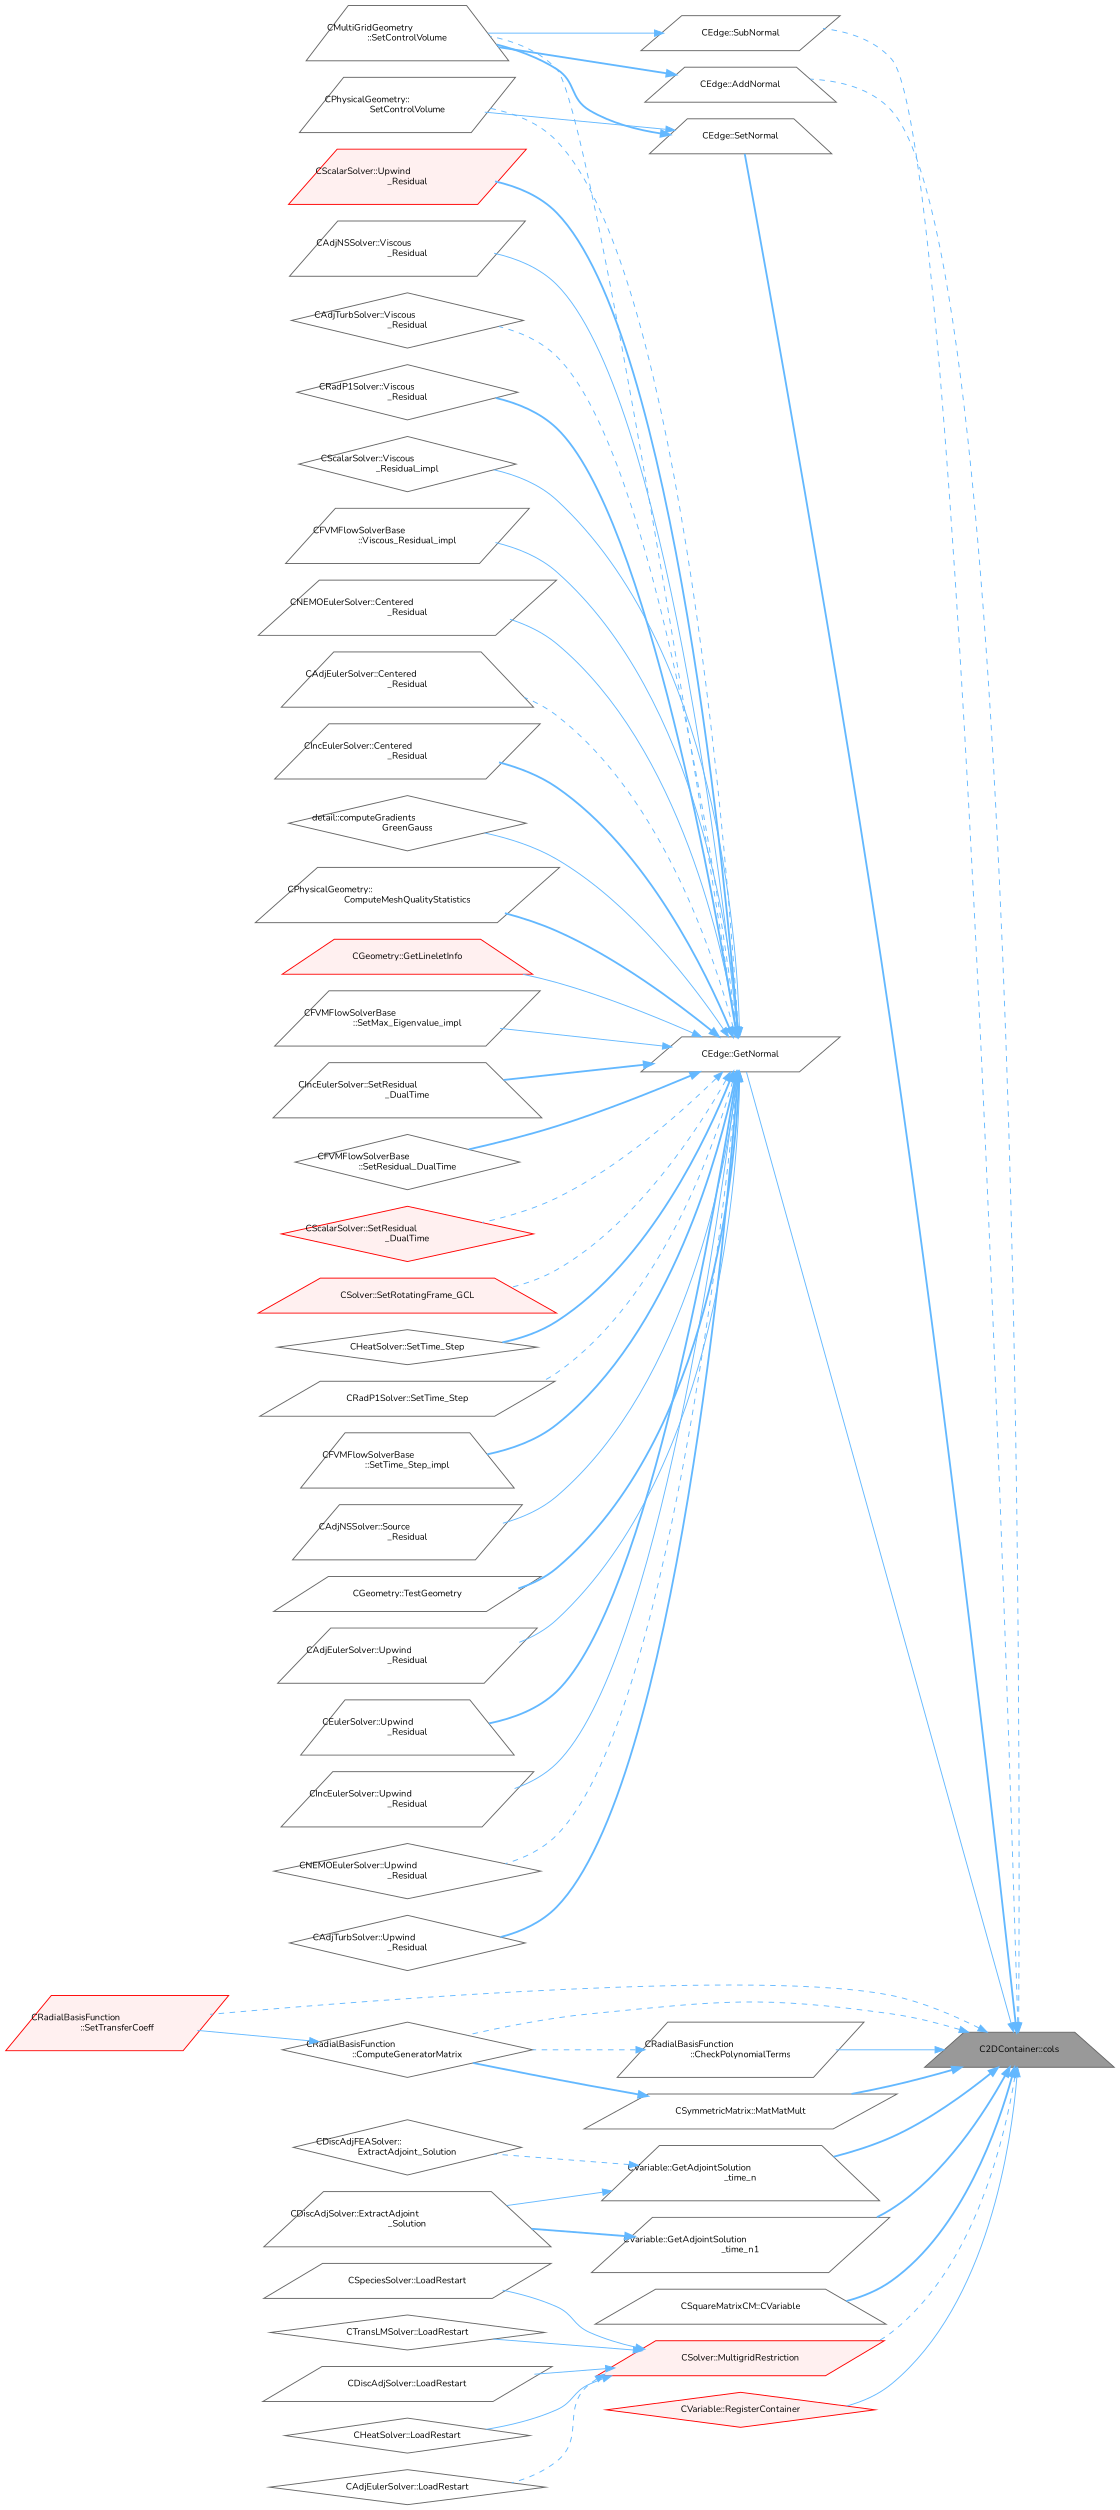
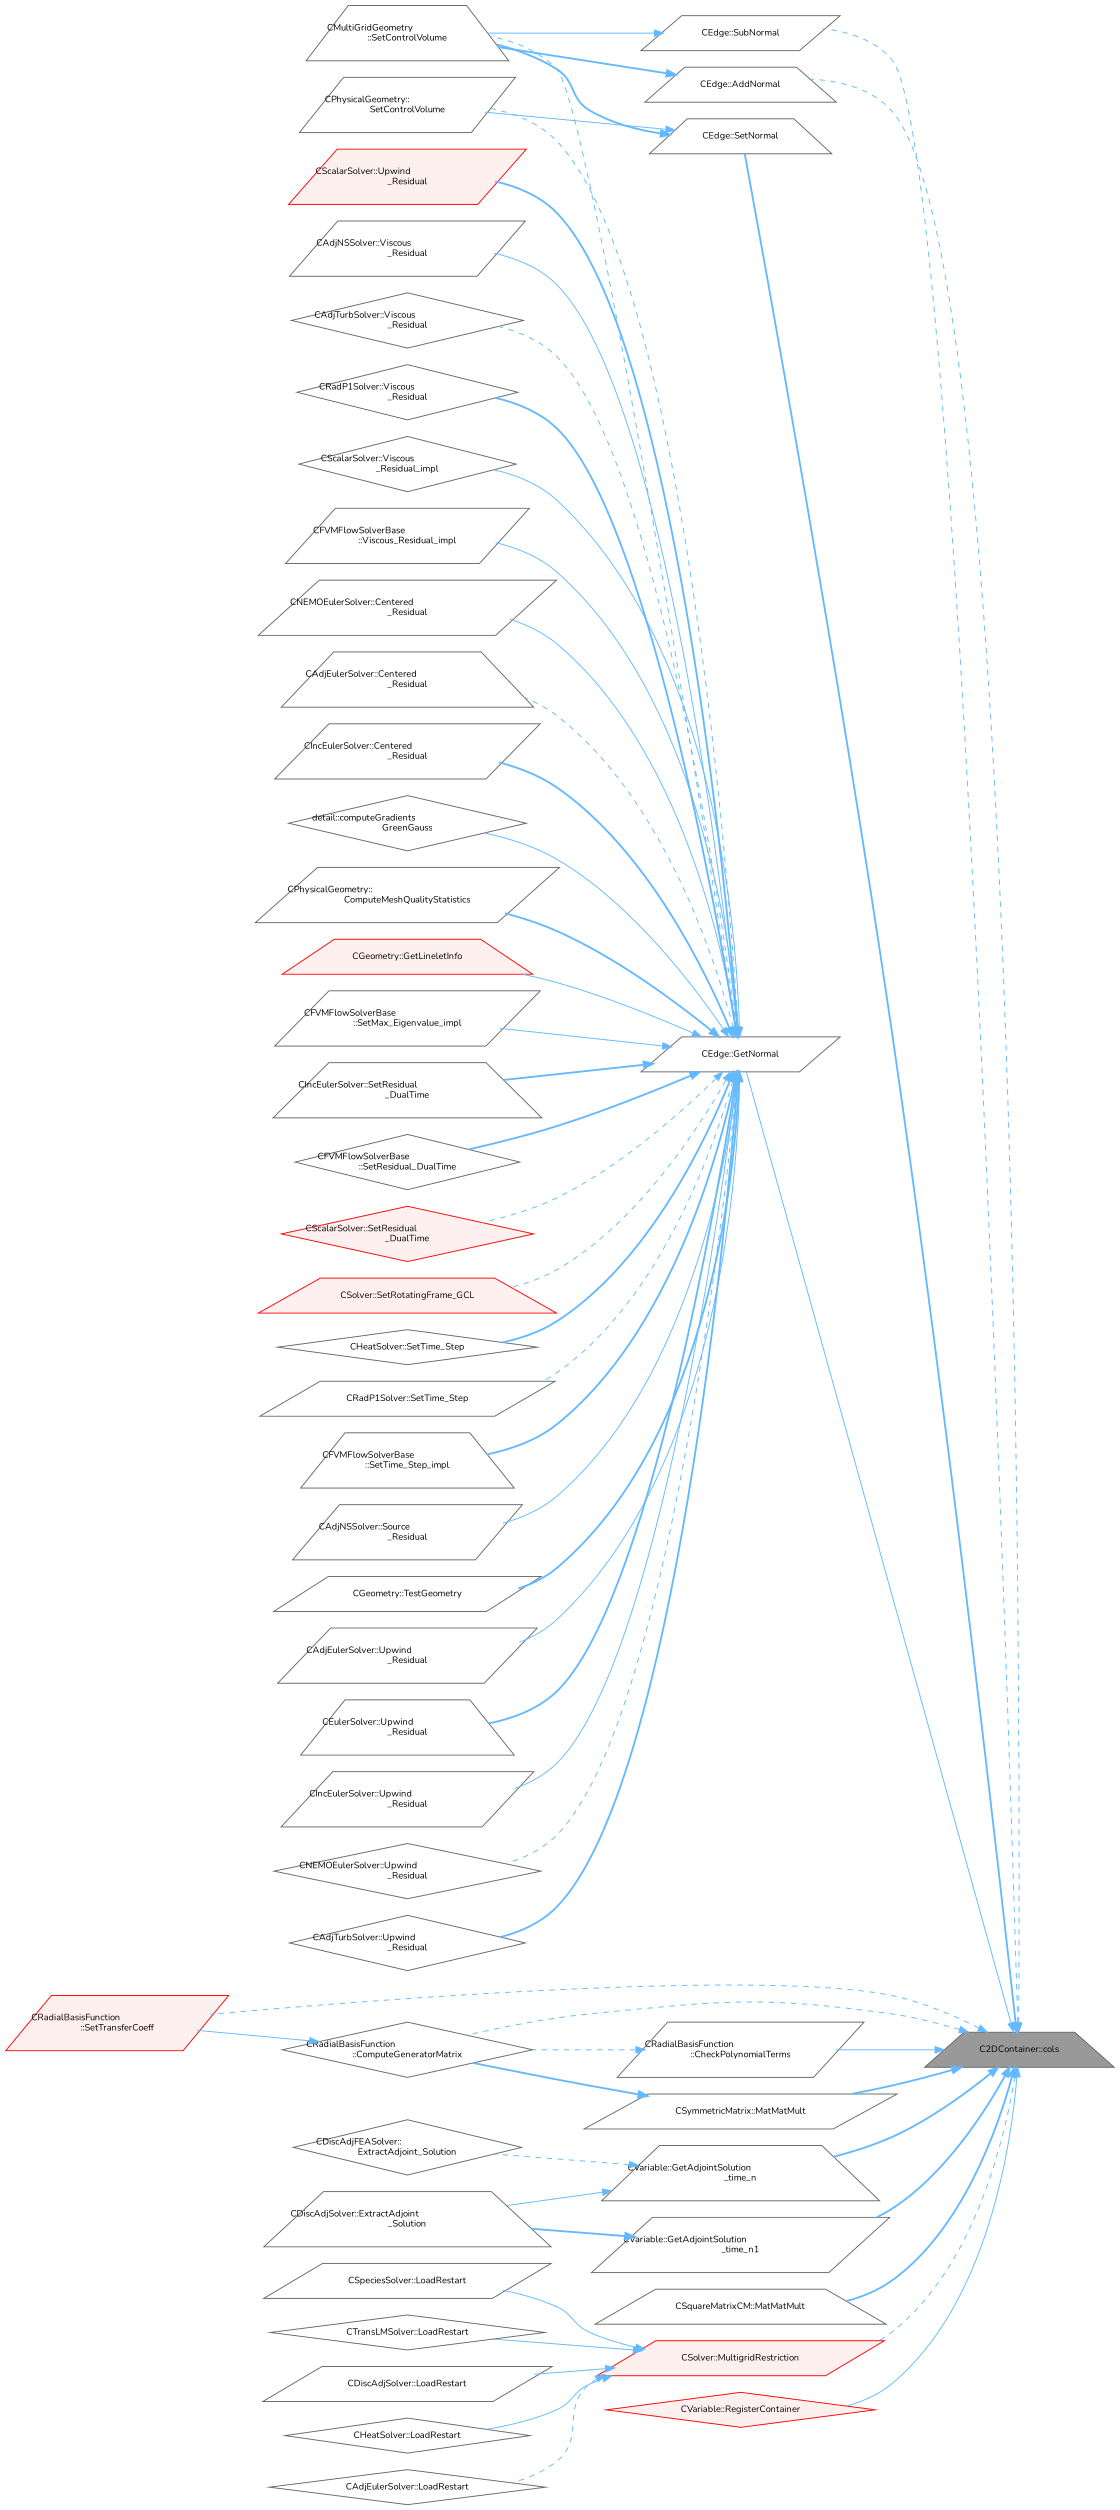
(741, 2307) -> (741, 2307)
